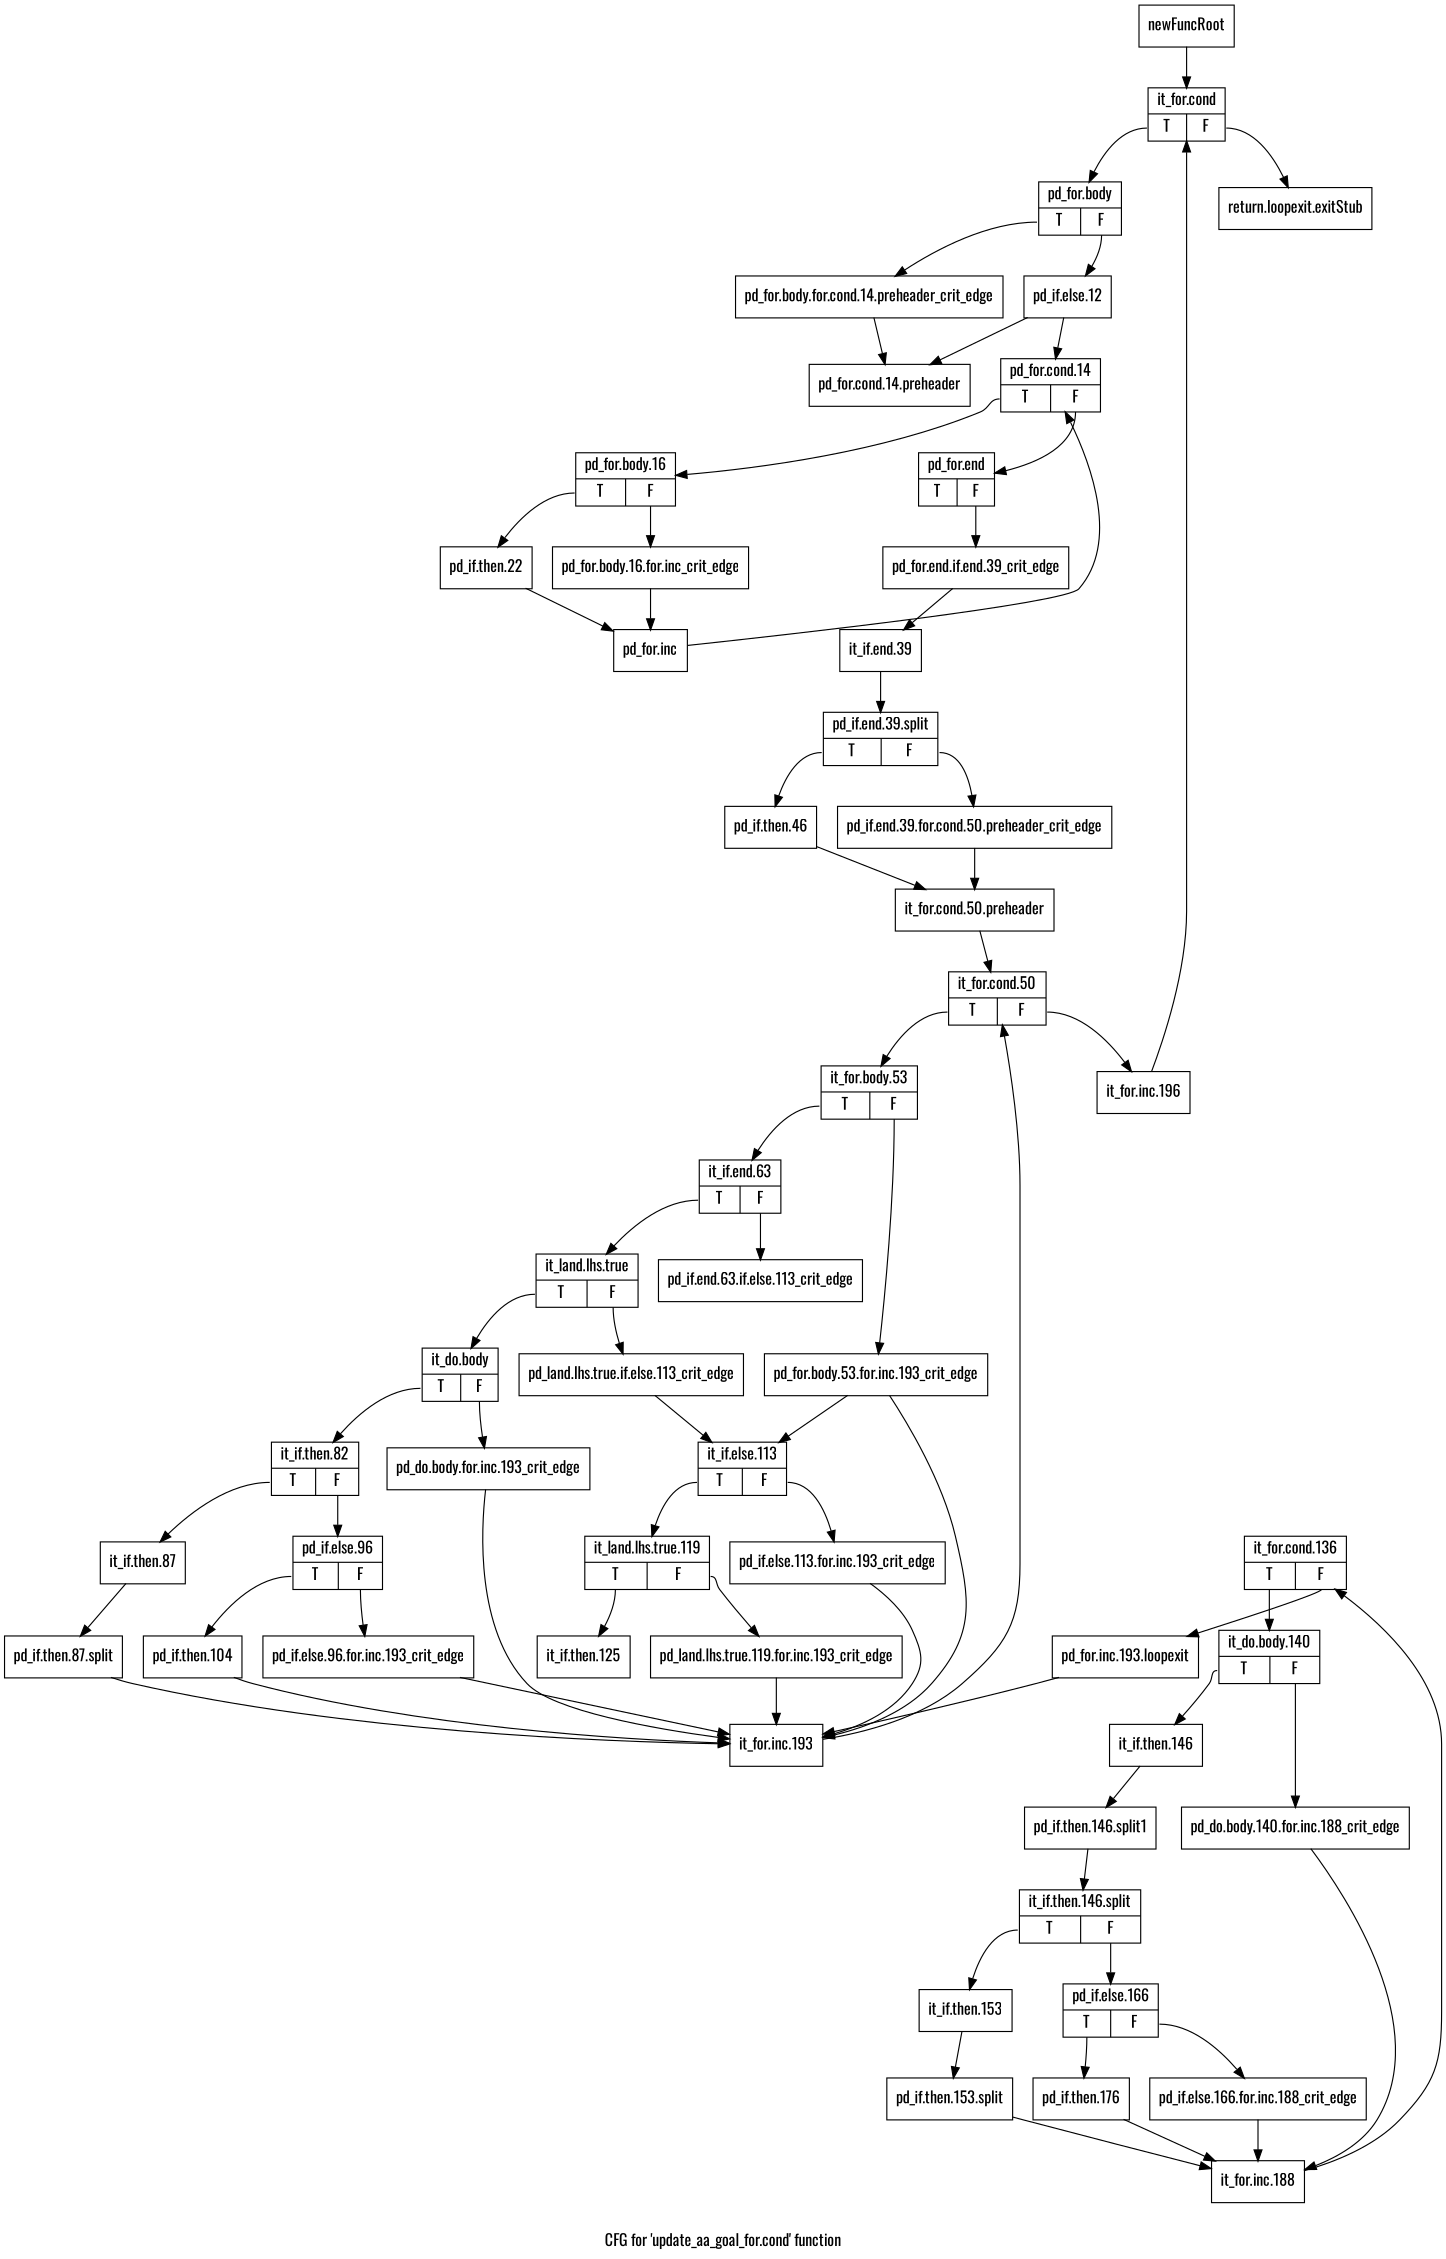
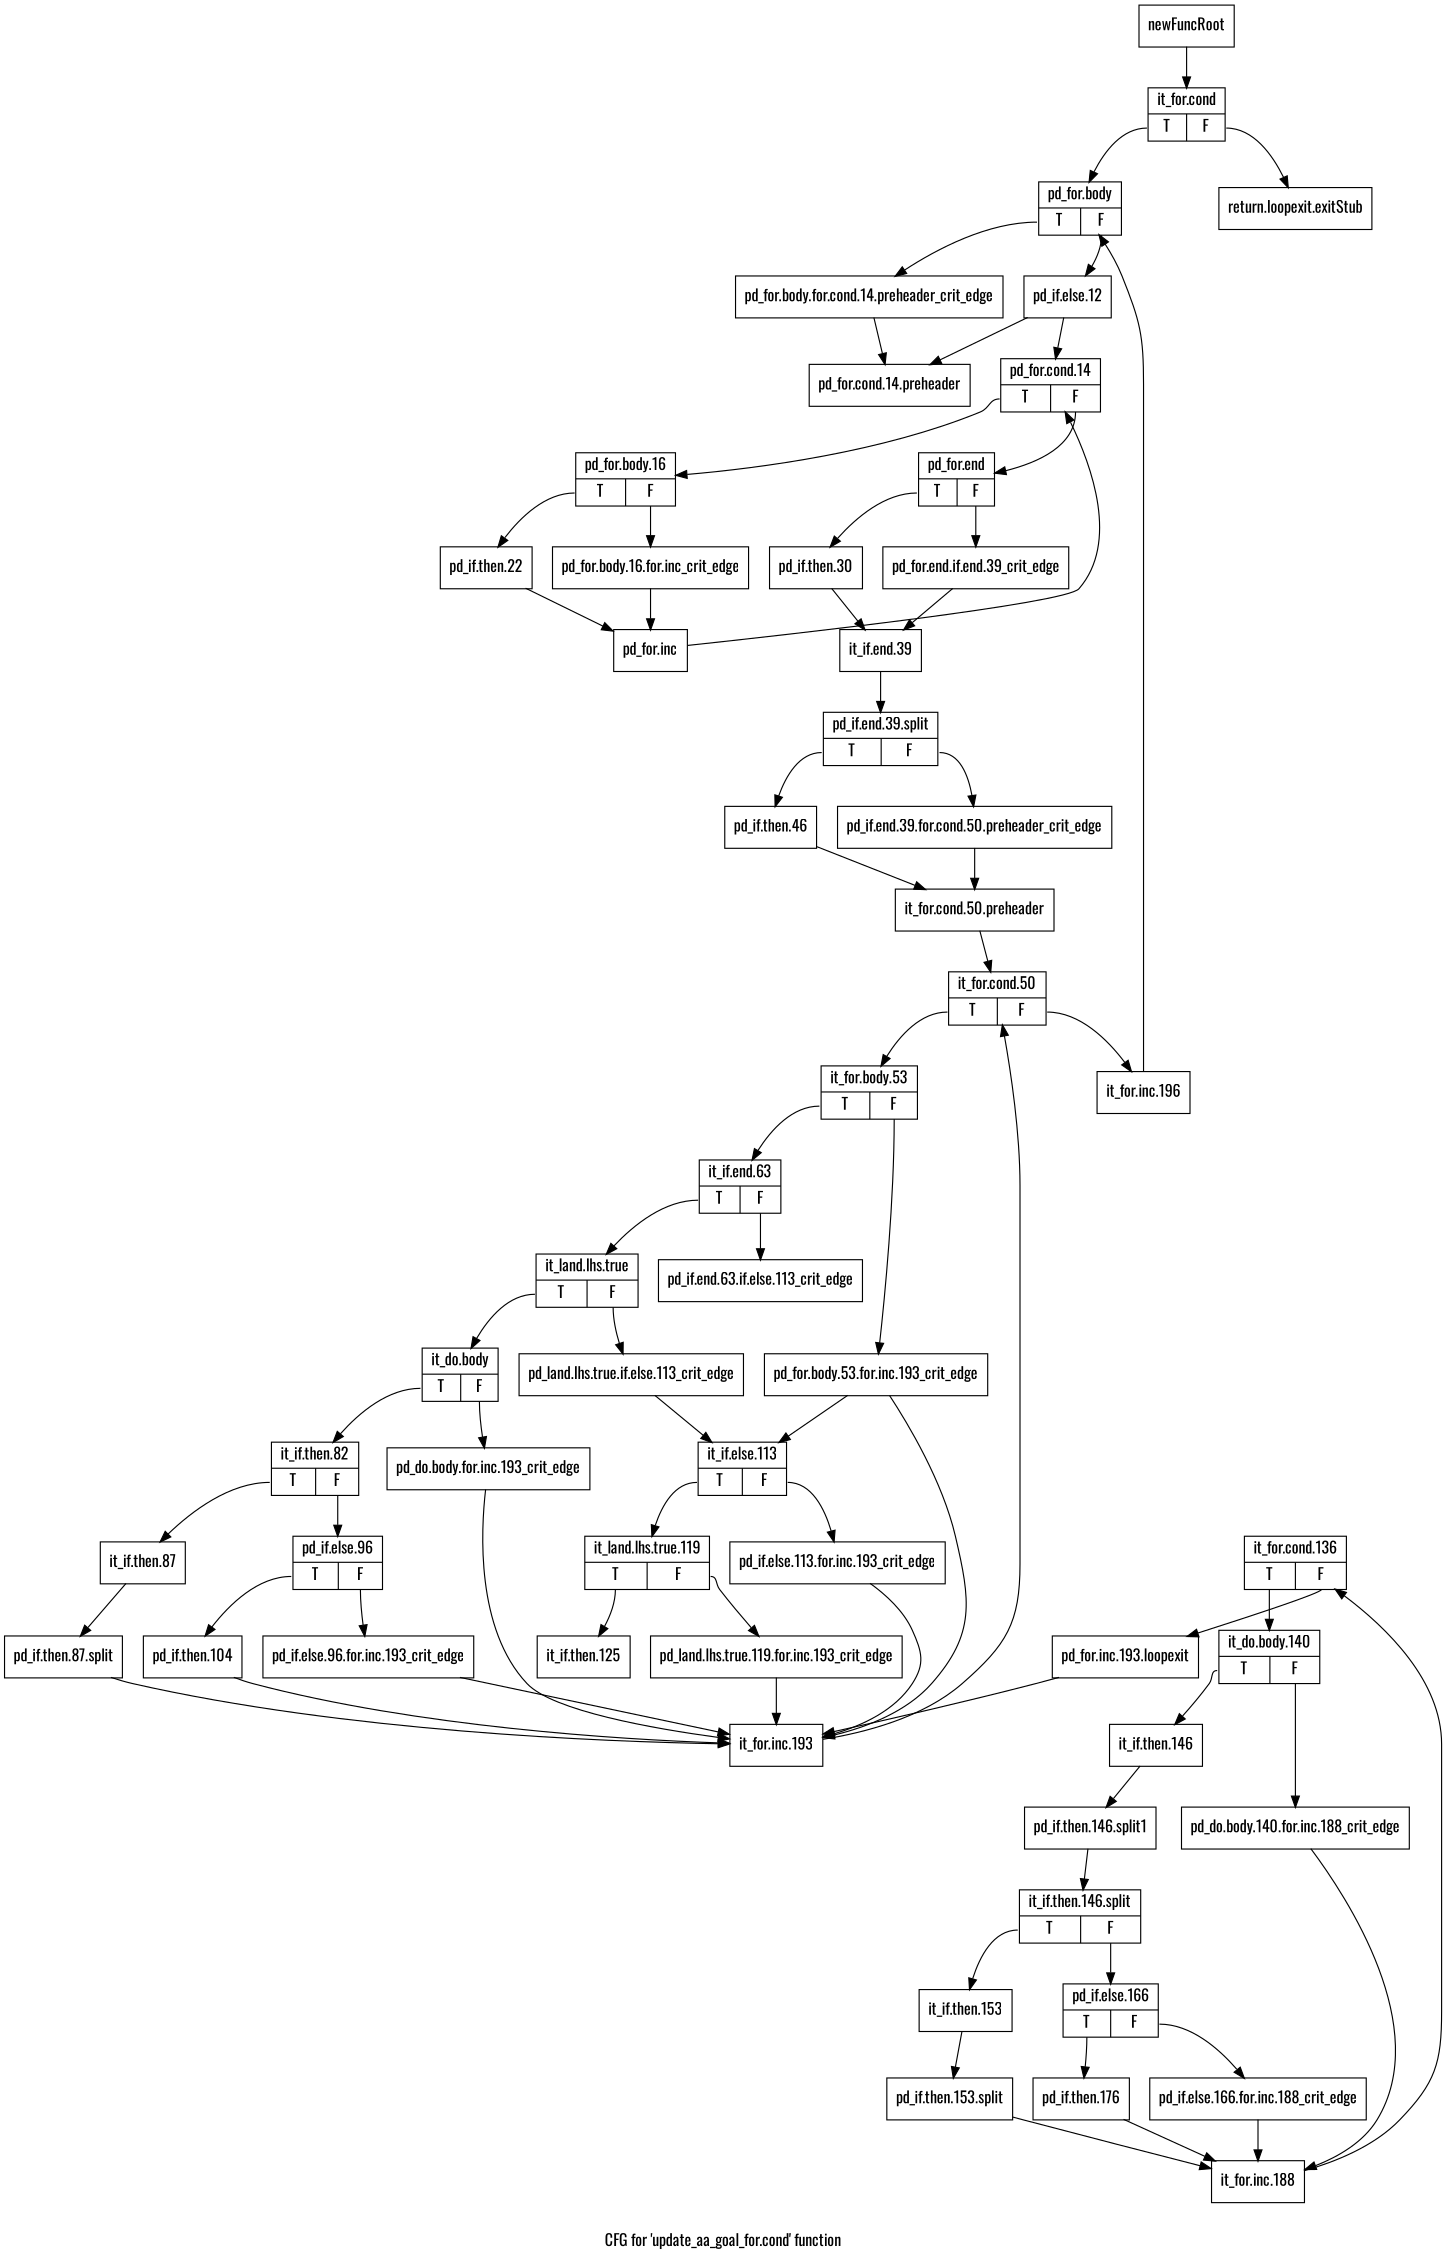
none -> (816, 568)
(1187, 614) -> (1144, 654)
